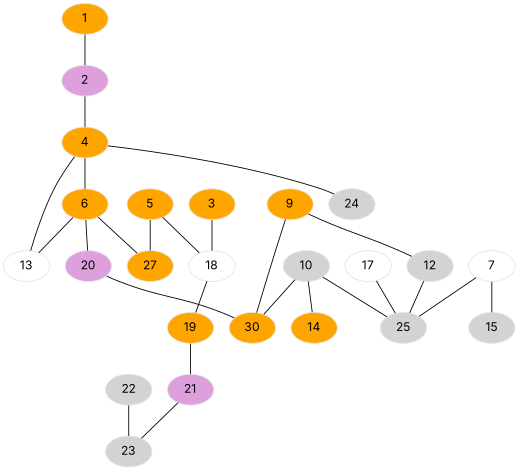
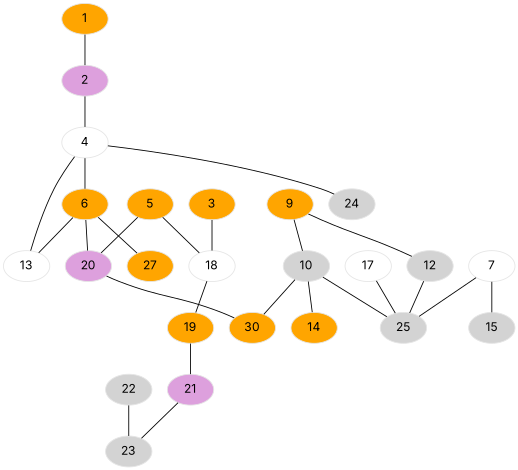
(85, 142) -> (85, 142)
(150, 235) -> (123, 232)
(271, 266) -> (298, 235)
